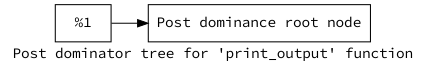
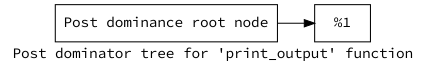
(124, 23) -> (291, 23)
